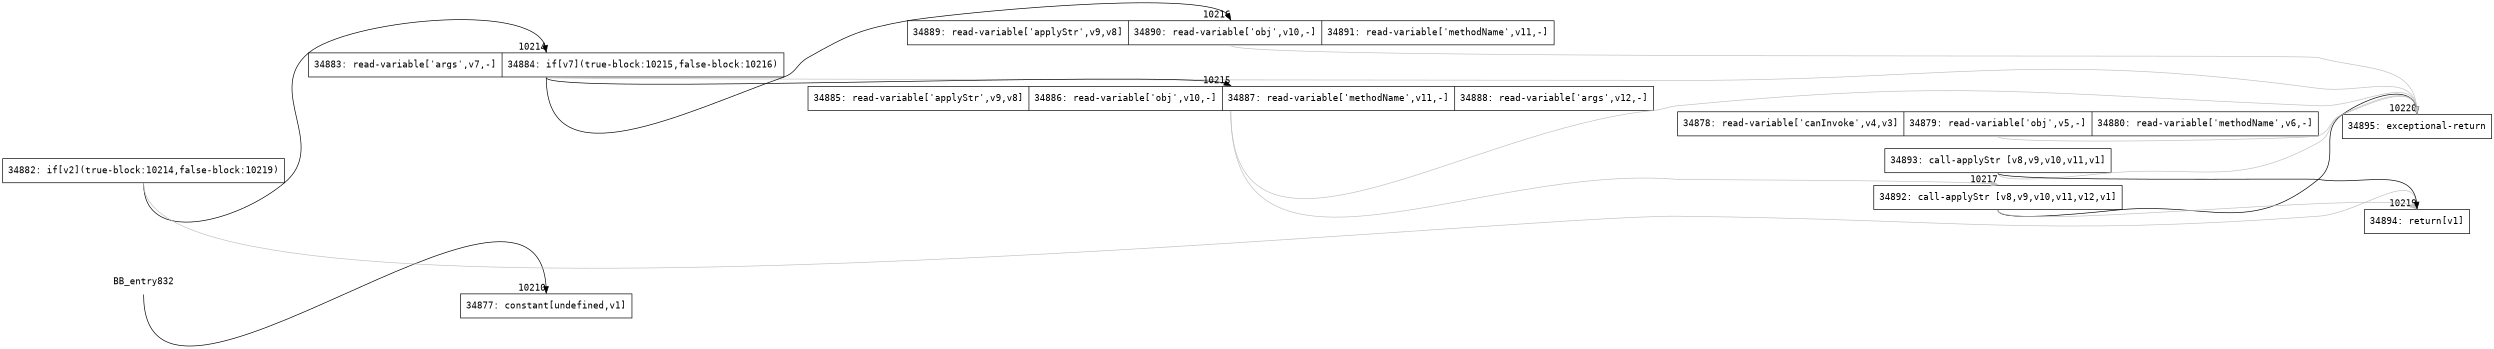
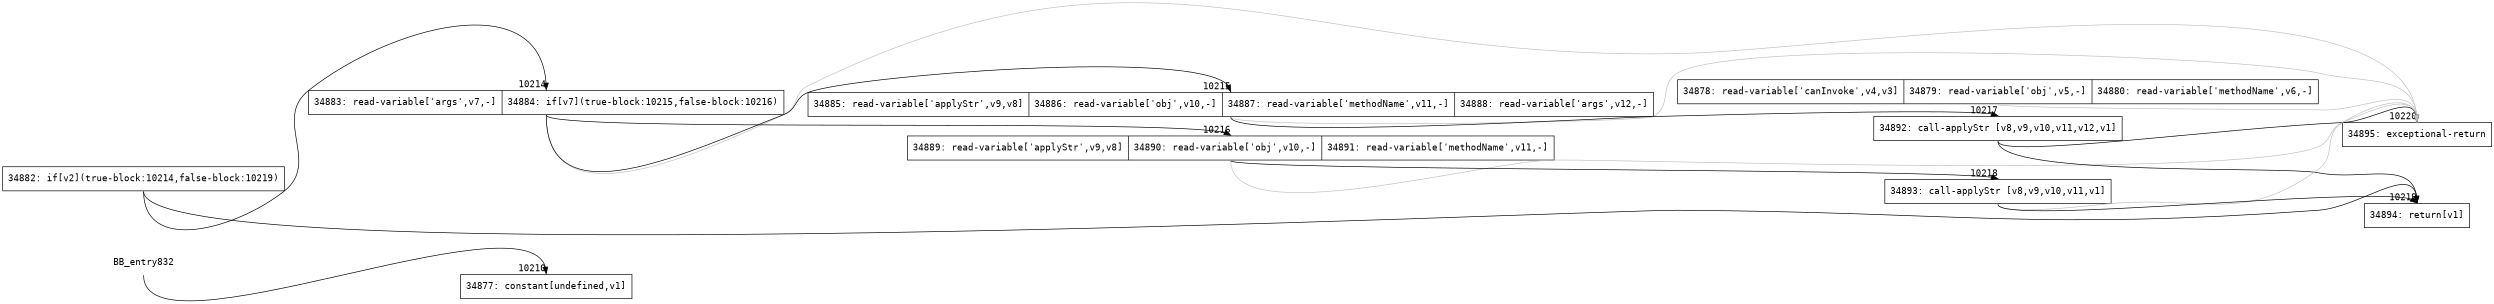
none -> (1611, 170)
(1577, 183) -> (1667, 116)
(2225, 209) -> (2210, 169)
(1275, 240) -> (1283, 223)
